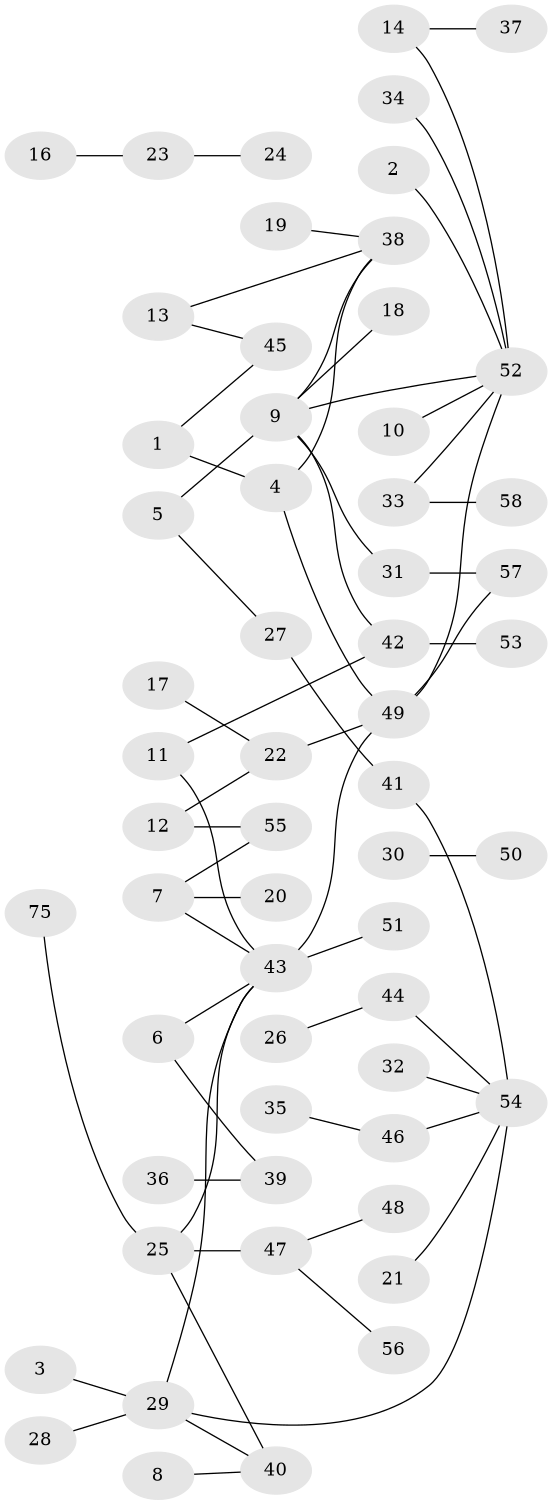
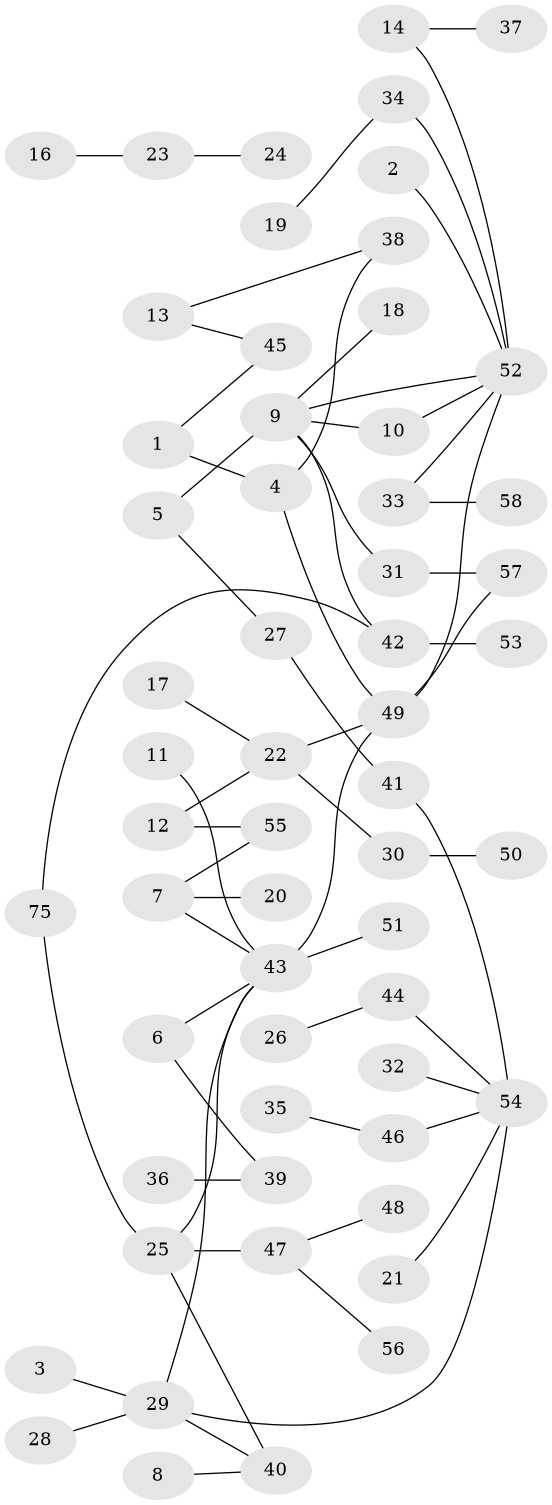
(335, 234) -> (335, 163)
(327, 352) -> (335, 425)
(276, 700) -> (128, 645)
none -> (329, 801)
